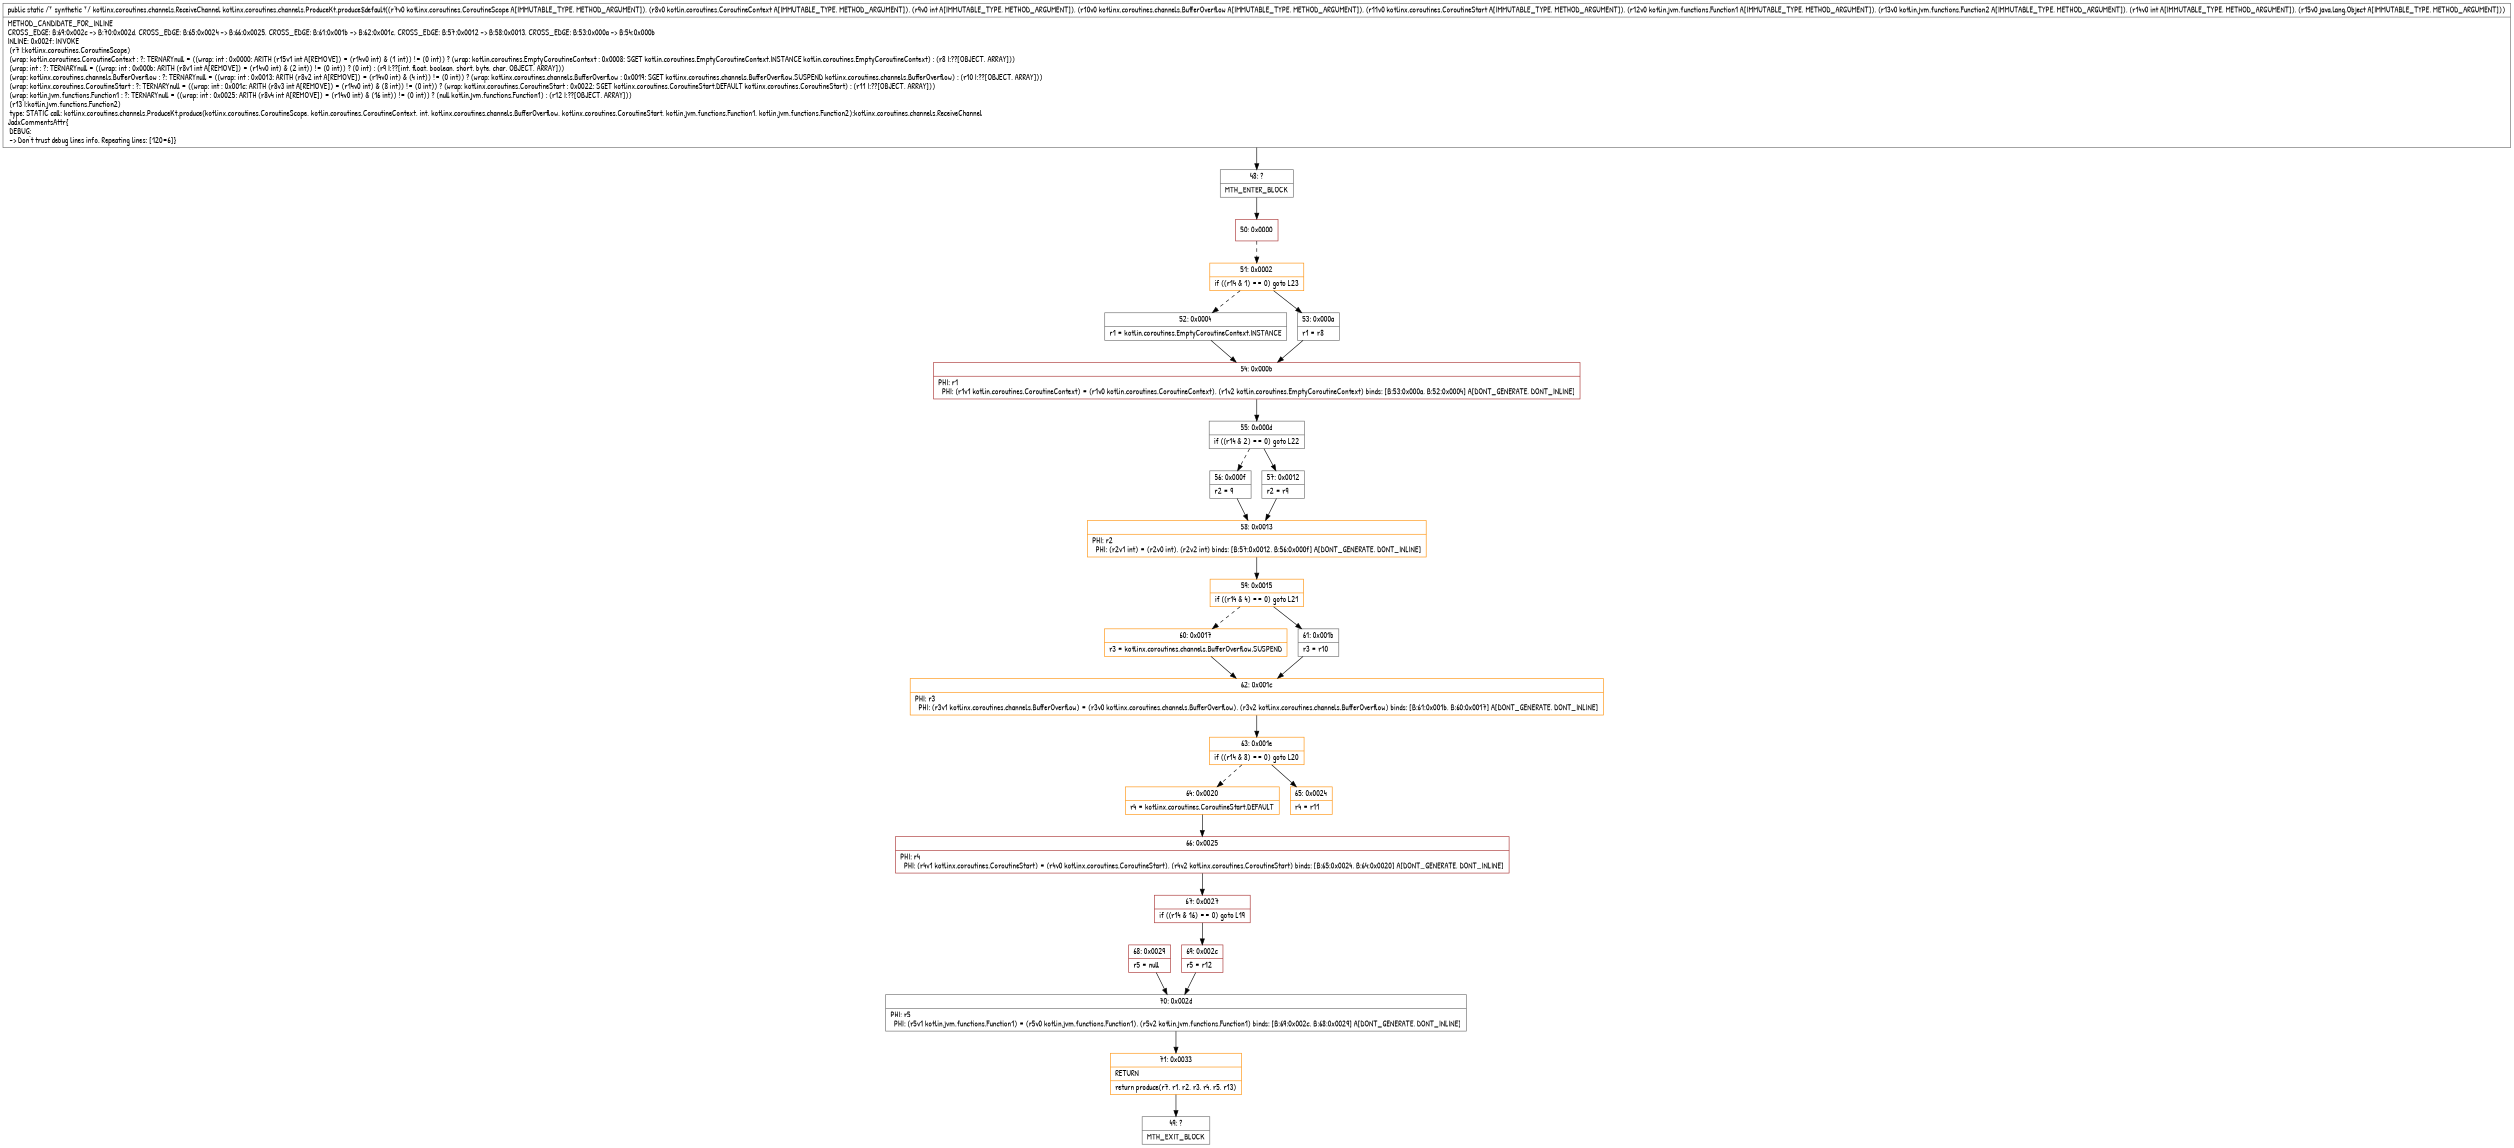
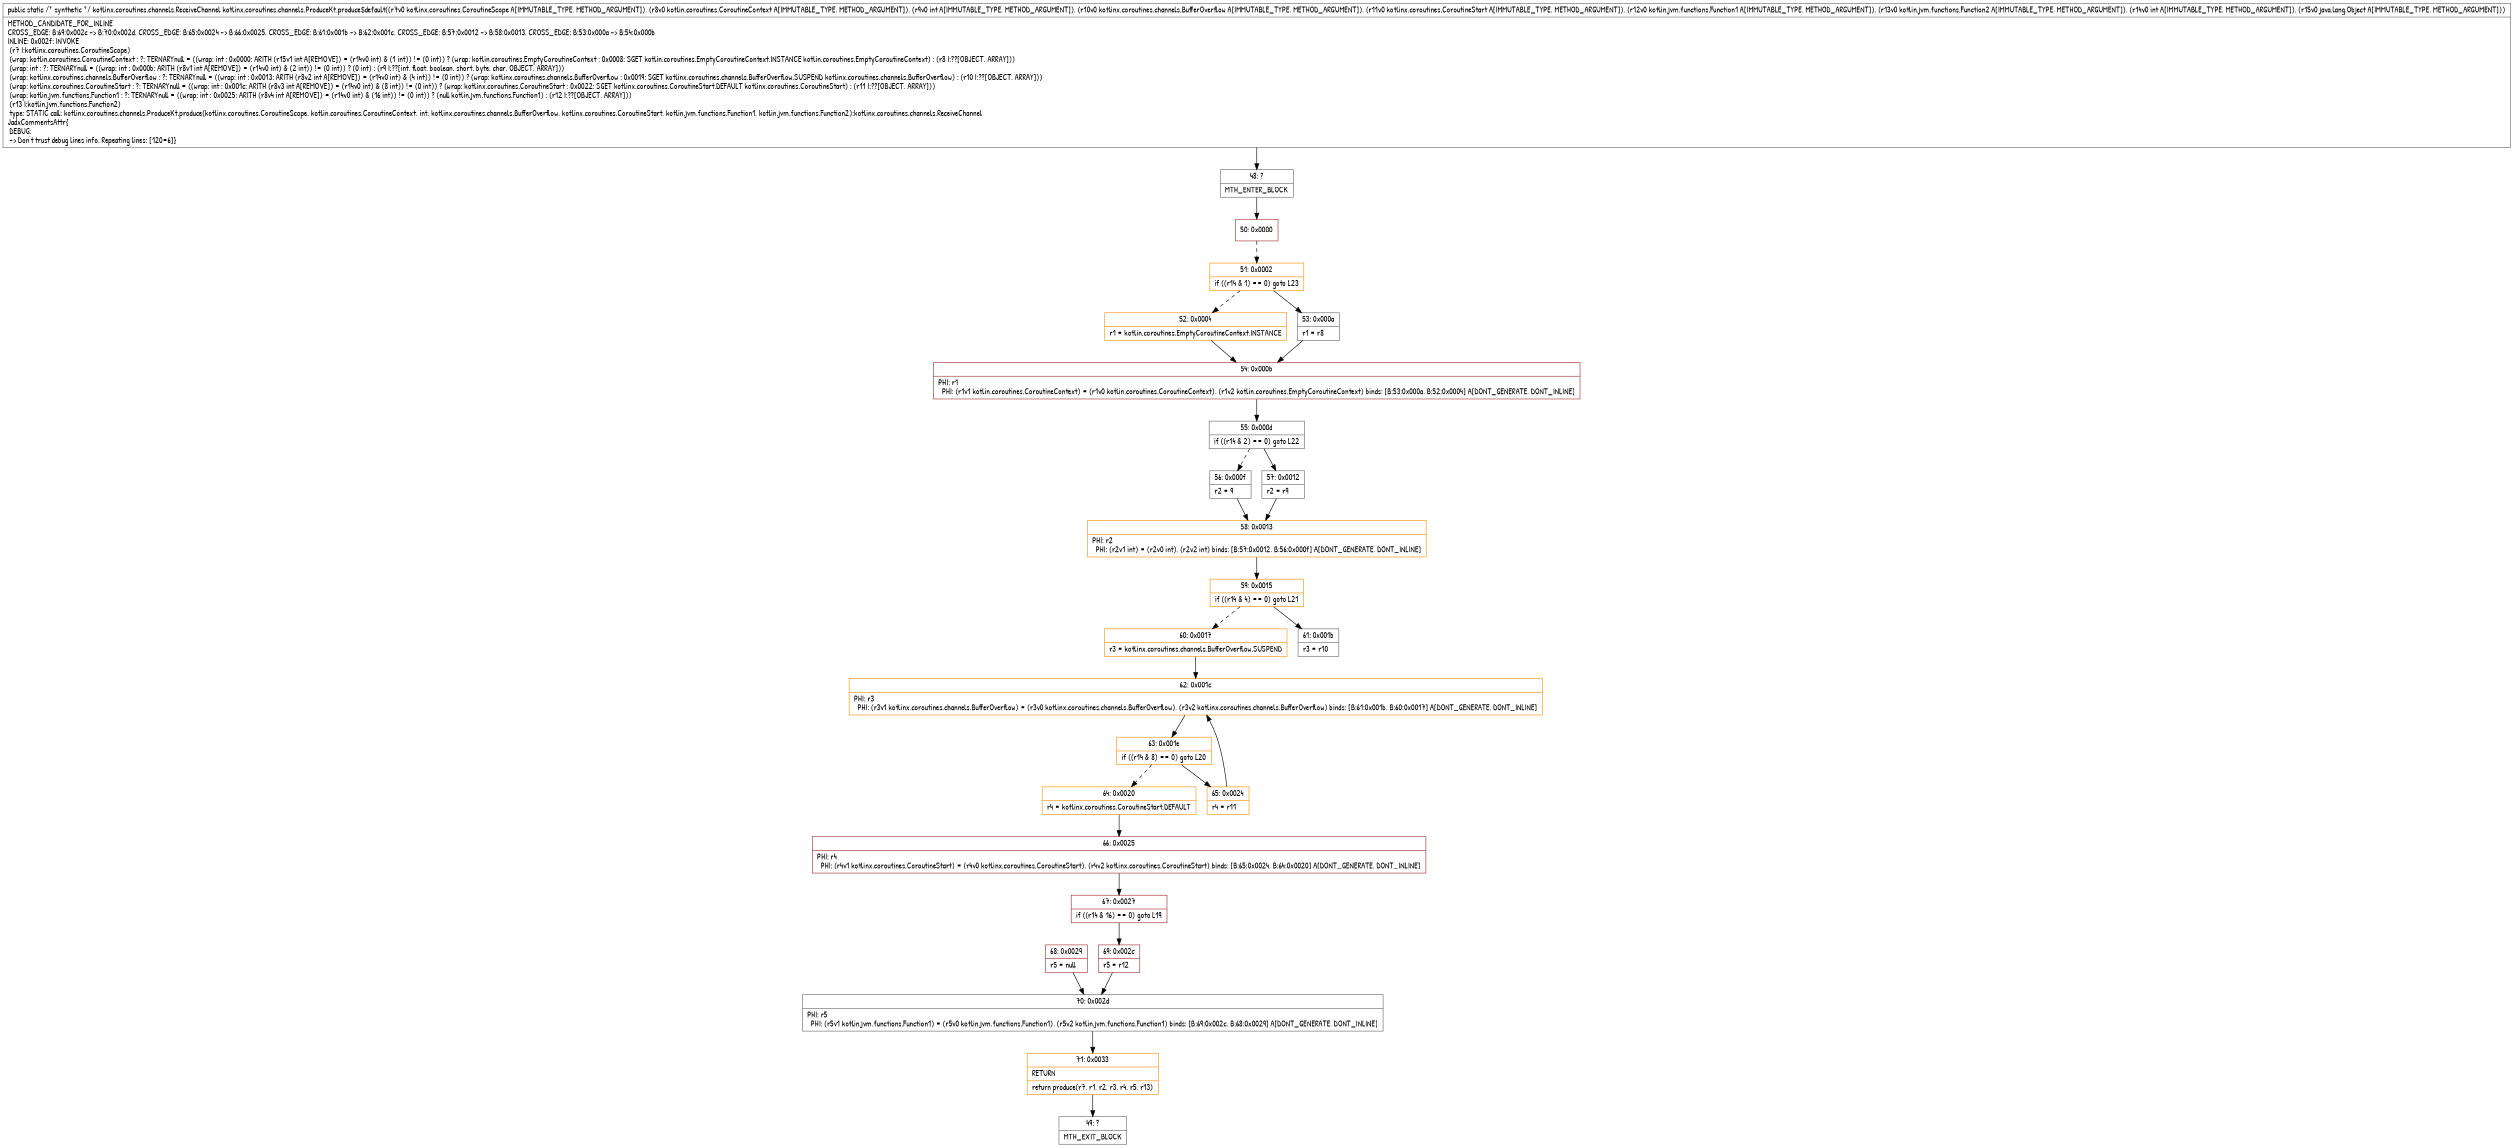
(1196, 327) -> (1196, 327)
(1293, 665) -> (1221, 753)
